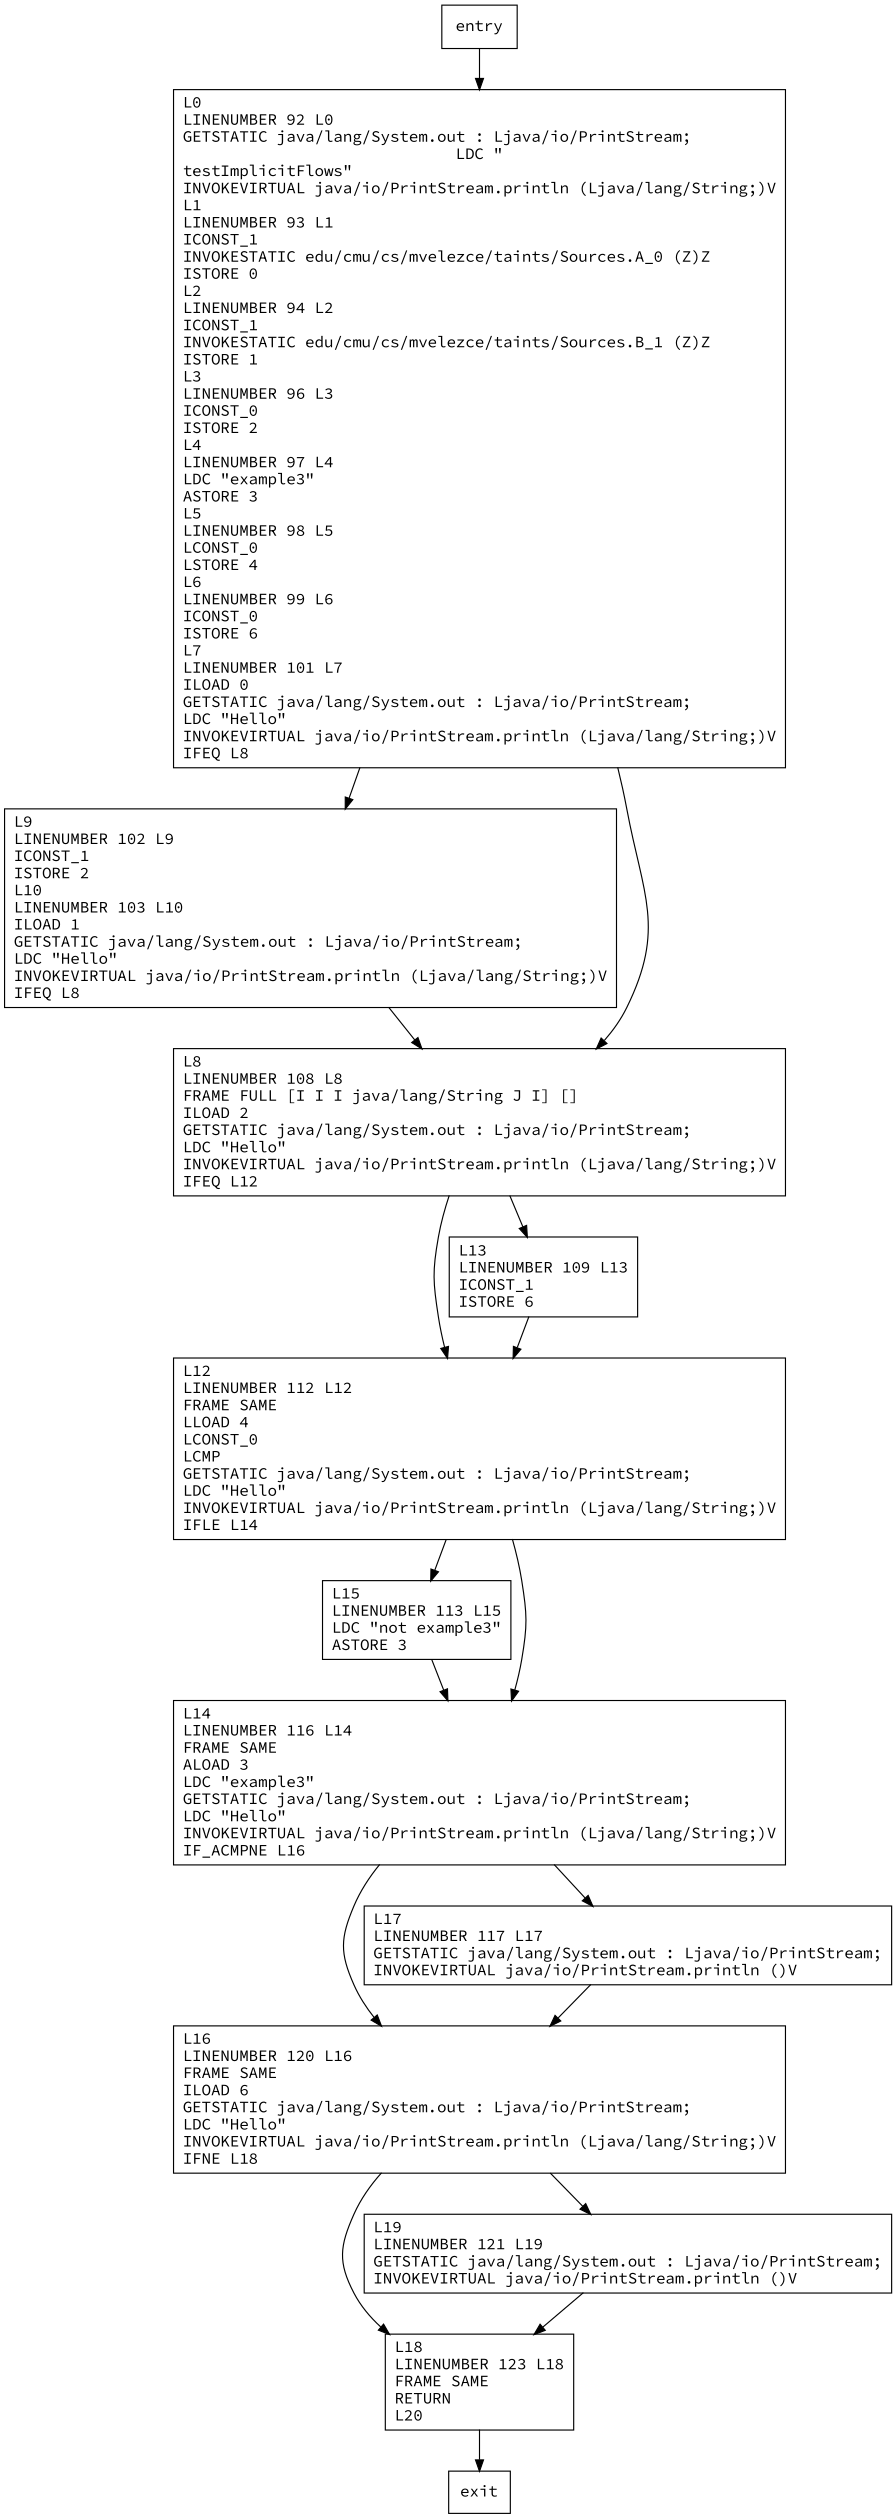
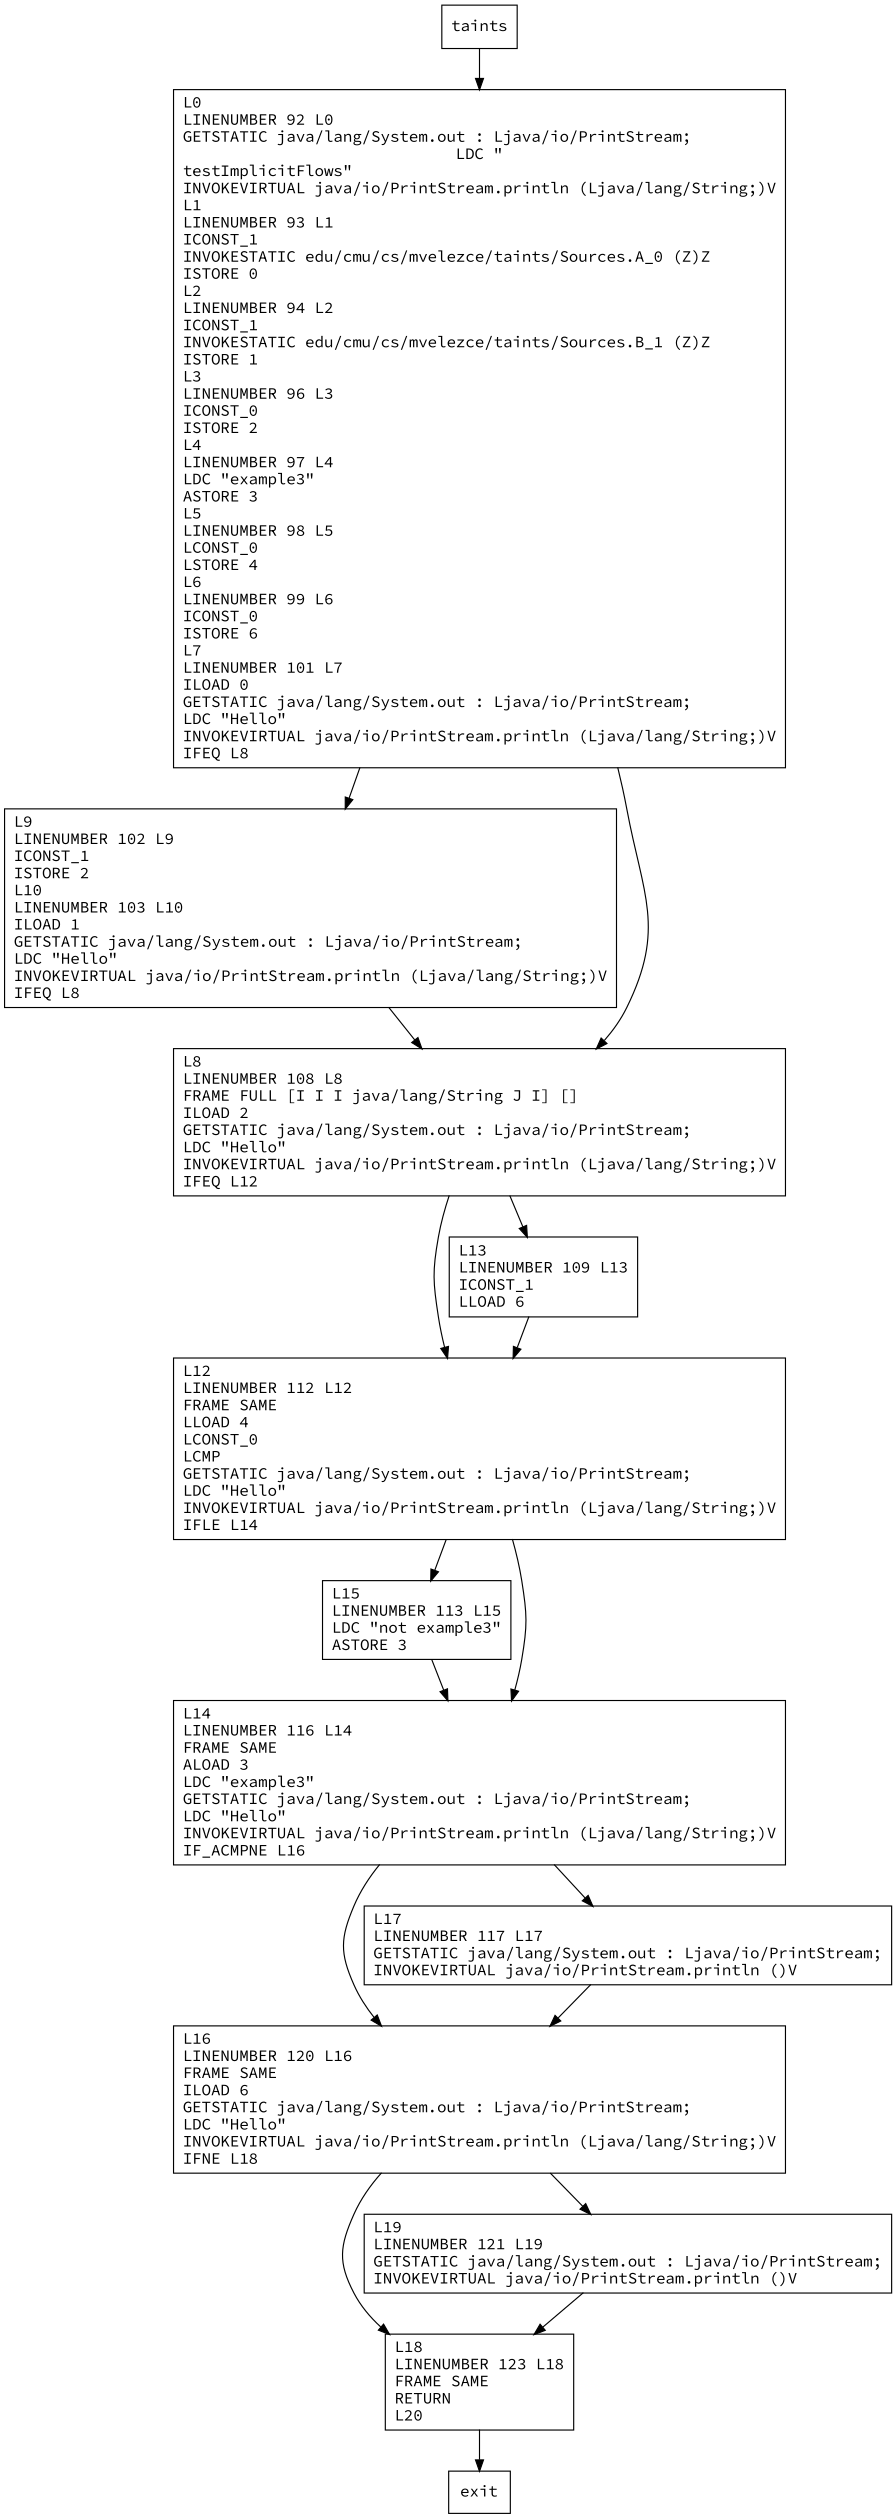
(480, 27) -> (480, 27)
(543, 1277) -> (543, 1277)
